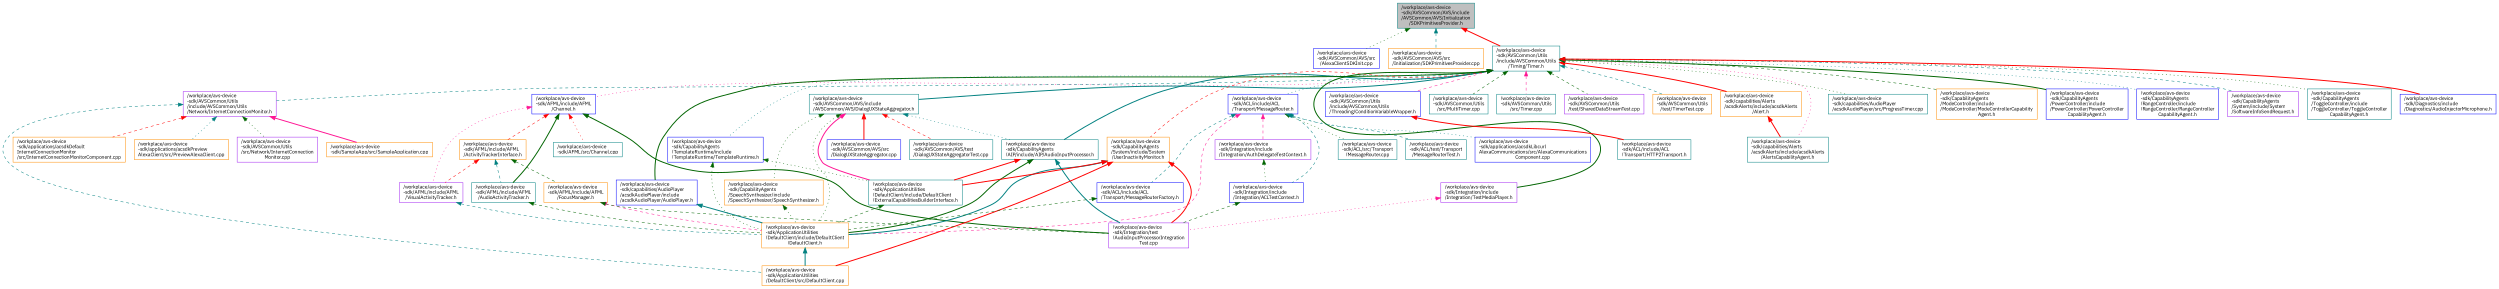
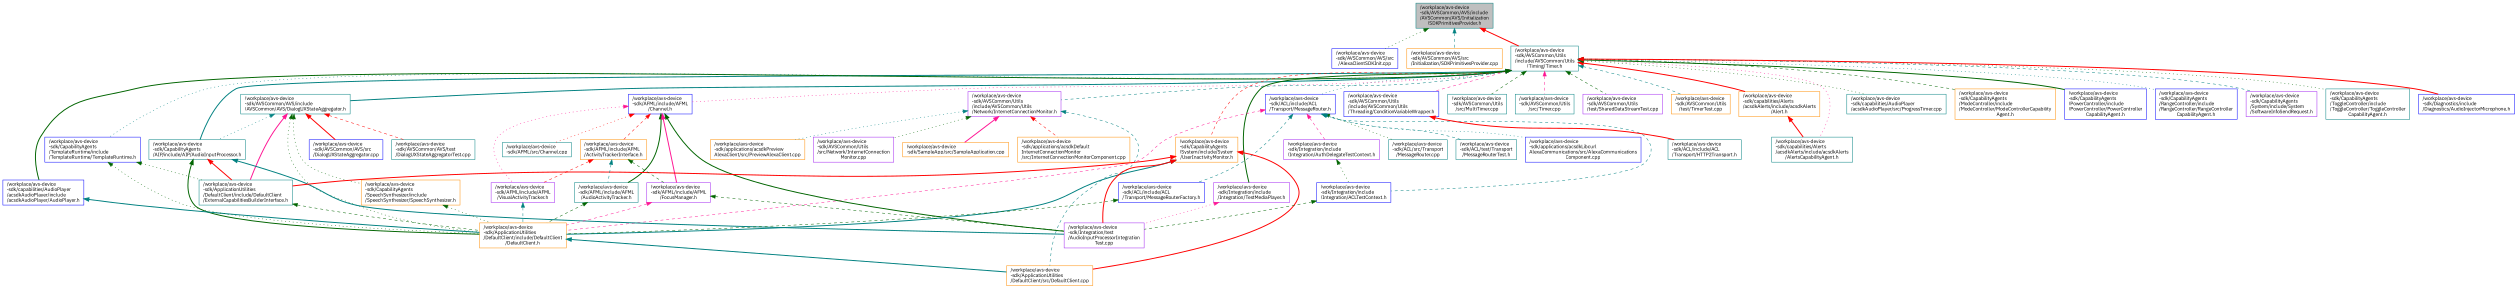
none -> (670, 151)
(576, 193) -> (679, 193)
